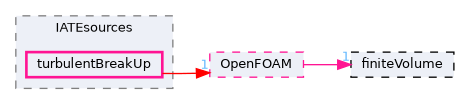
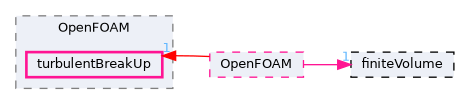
(94, 28) -> (94, 28)
(181, 74) -> (193, 56)
